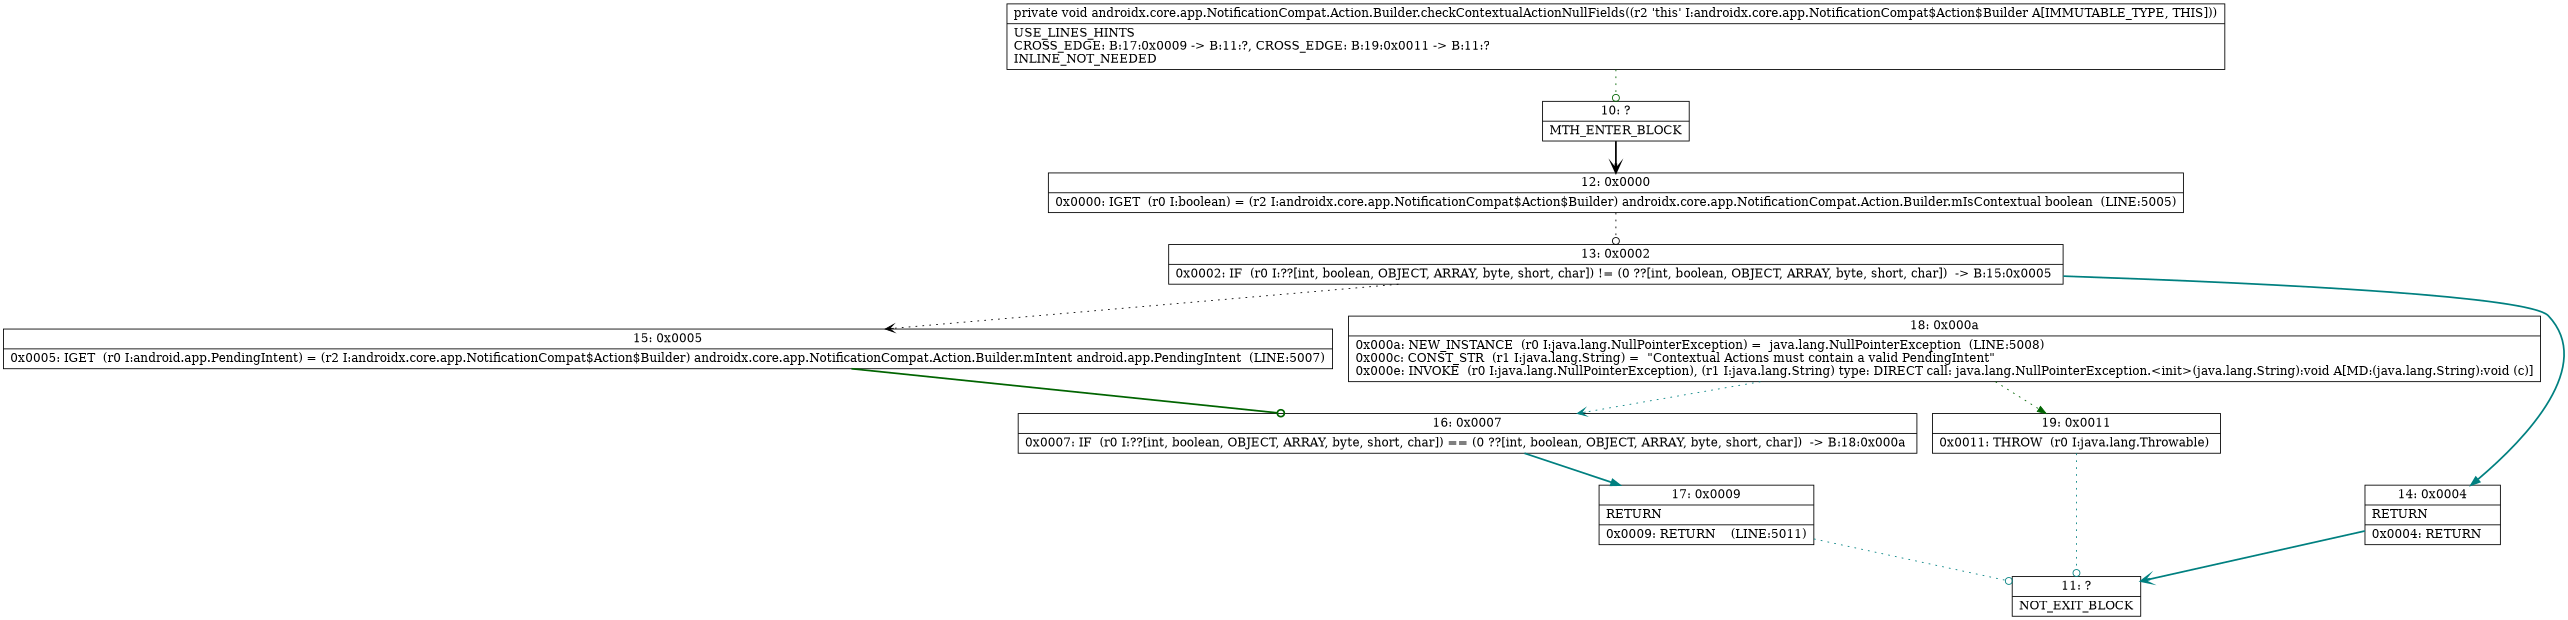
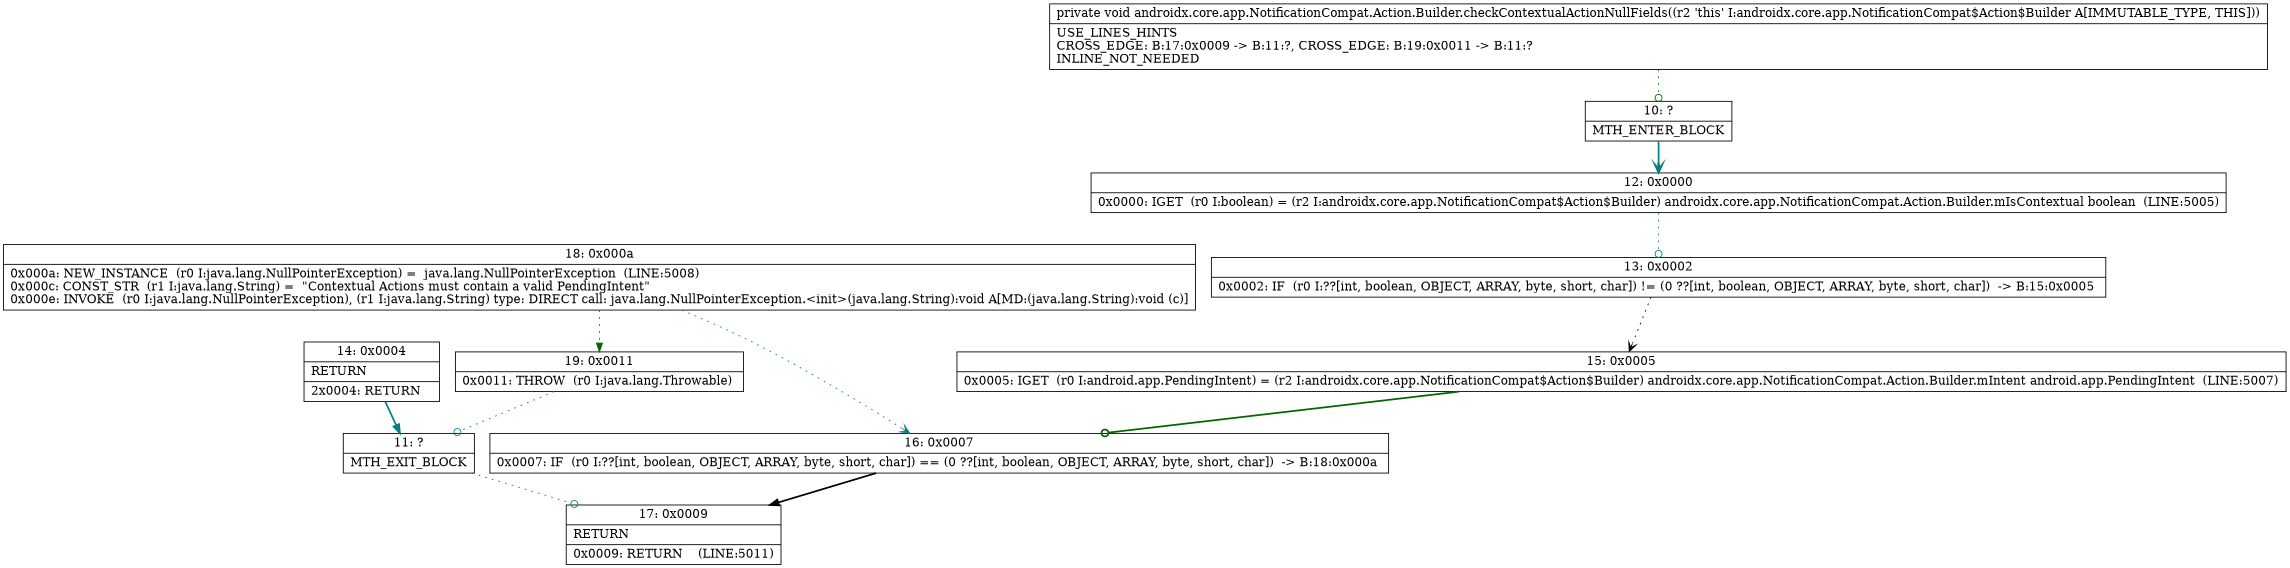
(1616, 153) -> (1659, 153)
(1616, 225) -> (1659, 231)
(2406, 293) -> none
(1568, 468) -> (827, 488)
(2433, 534) -> (372, 391)
(2257, 555) -> (391, 413)
(1910, 560) -> (521, 488)
(2076, 606) -> (409, 463)
